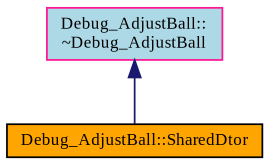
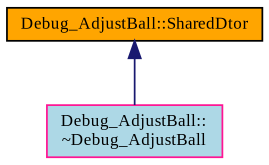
(135, 101) -> (135, 82)
